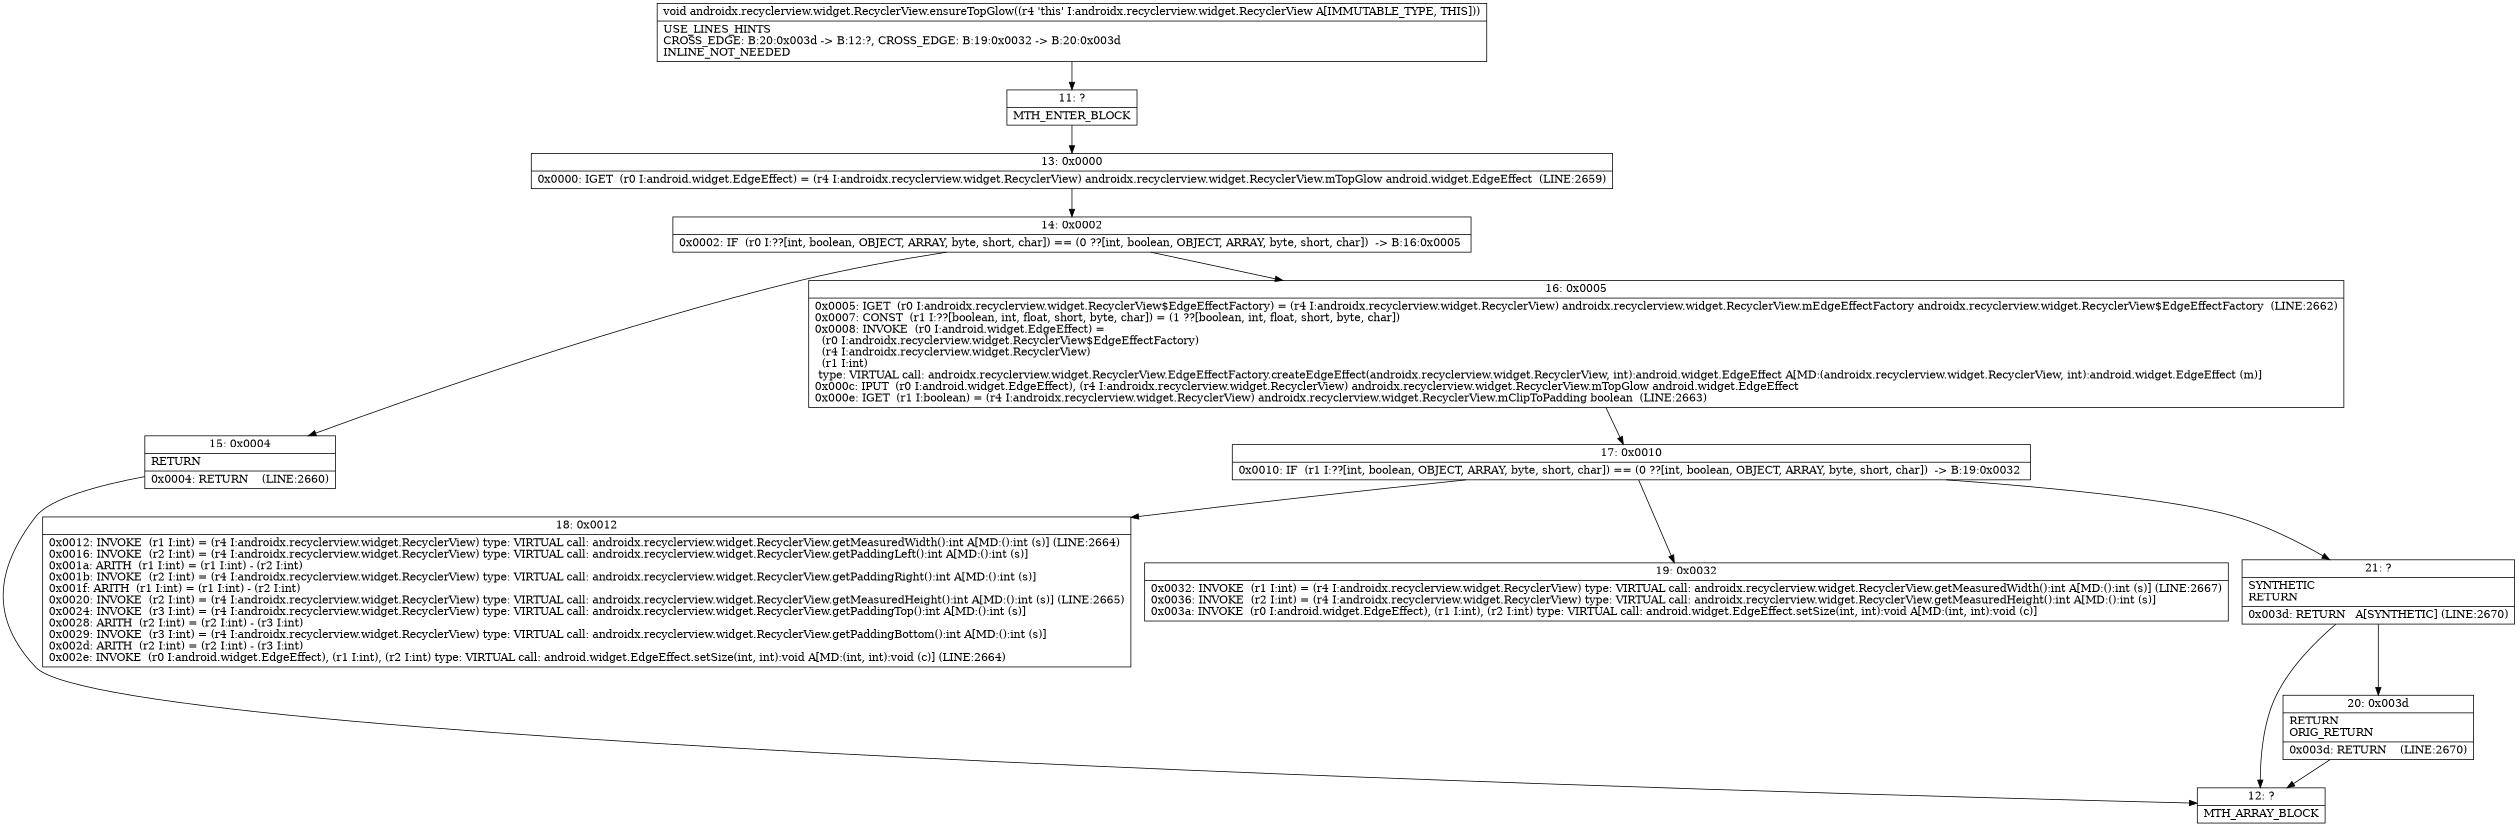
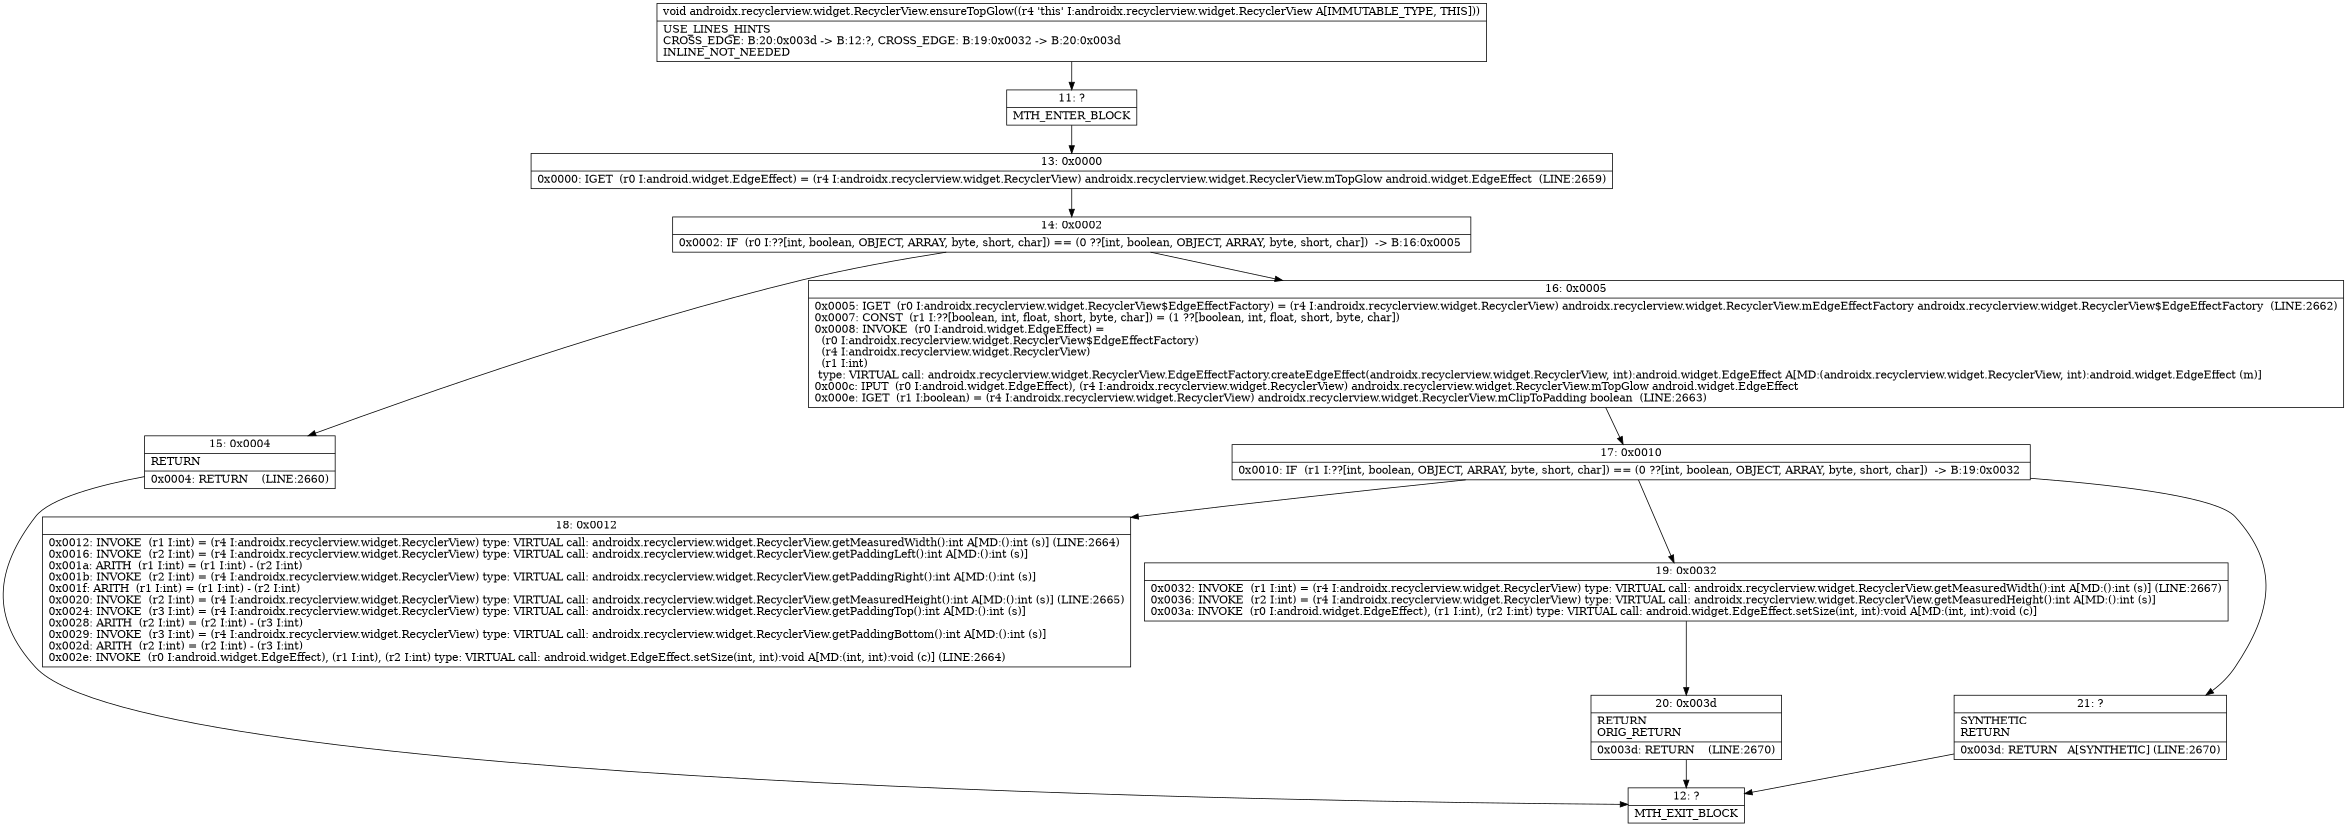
(2378, 656) -> (1686, 654)
(2261, 814) -> (1686, 814)
